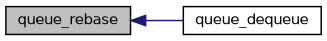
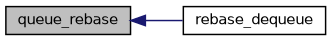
(252, 21) -> (254, 21)
